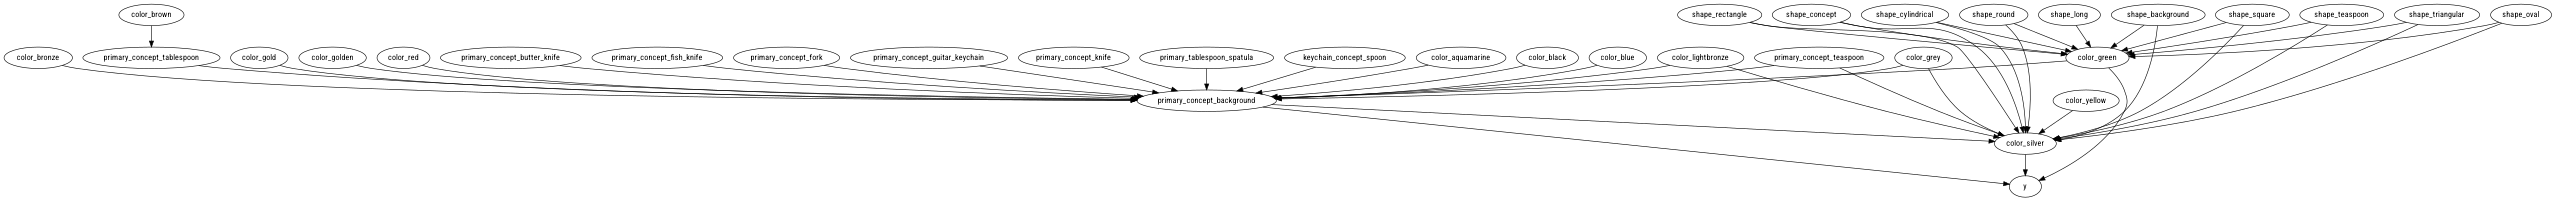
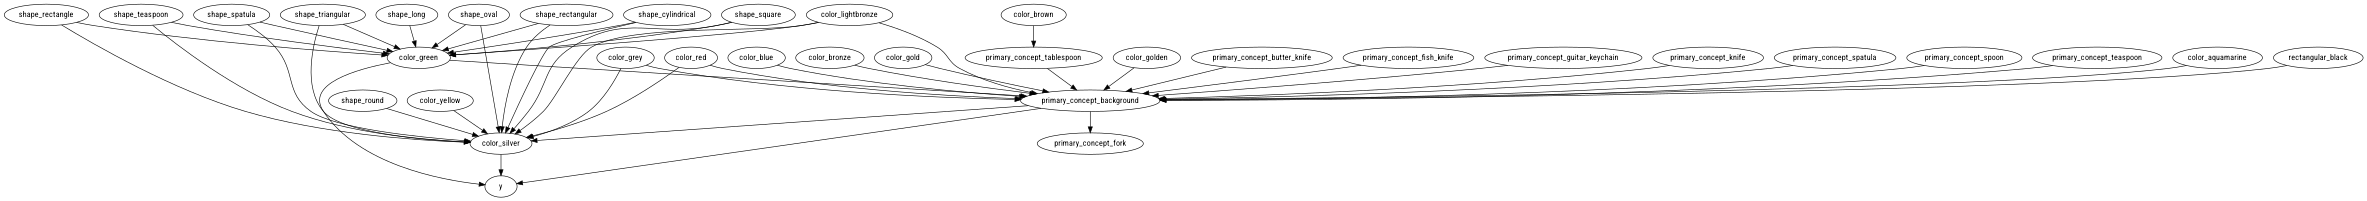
(1811, 15) -> (567, 15)
(2158, 15) -> (232, 15)
(2043, 35) -> (637, 41)
(1207, 58) -> (1835, 58)
(1345, 58) -> (1964, 58)
(1547, 58) -> (2318, 58)
(980, 83) -> (1090, 119)
(1918, 103) -> (610, 110)
